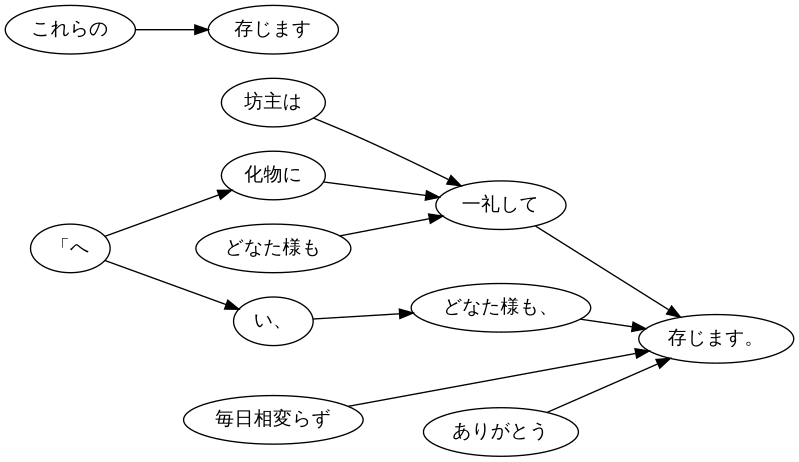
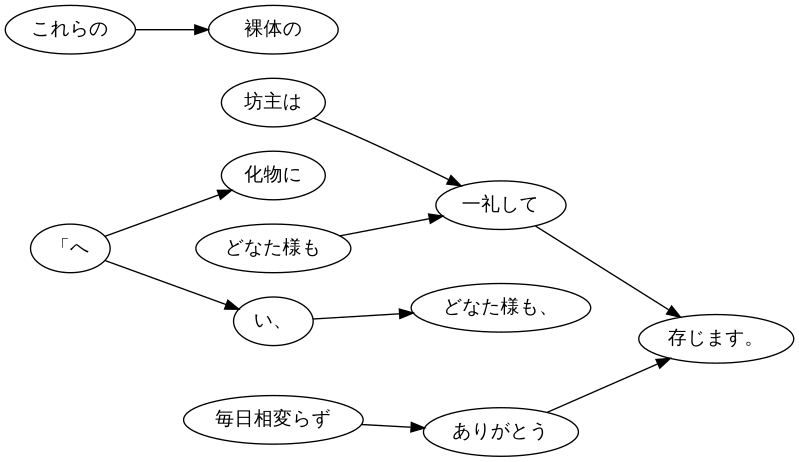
(273, 30) -> (273, 30)
(375, 189) -> none
(606, 323) -> none
(492, 380) -> (386, 426)
